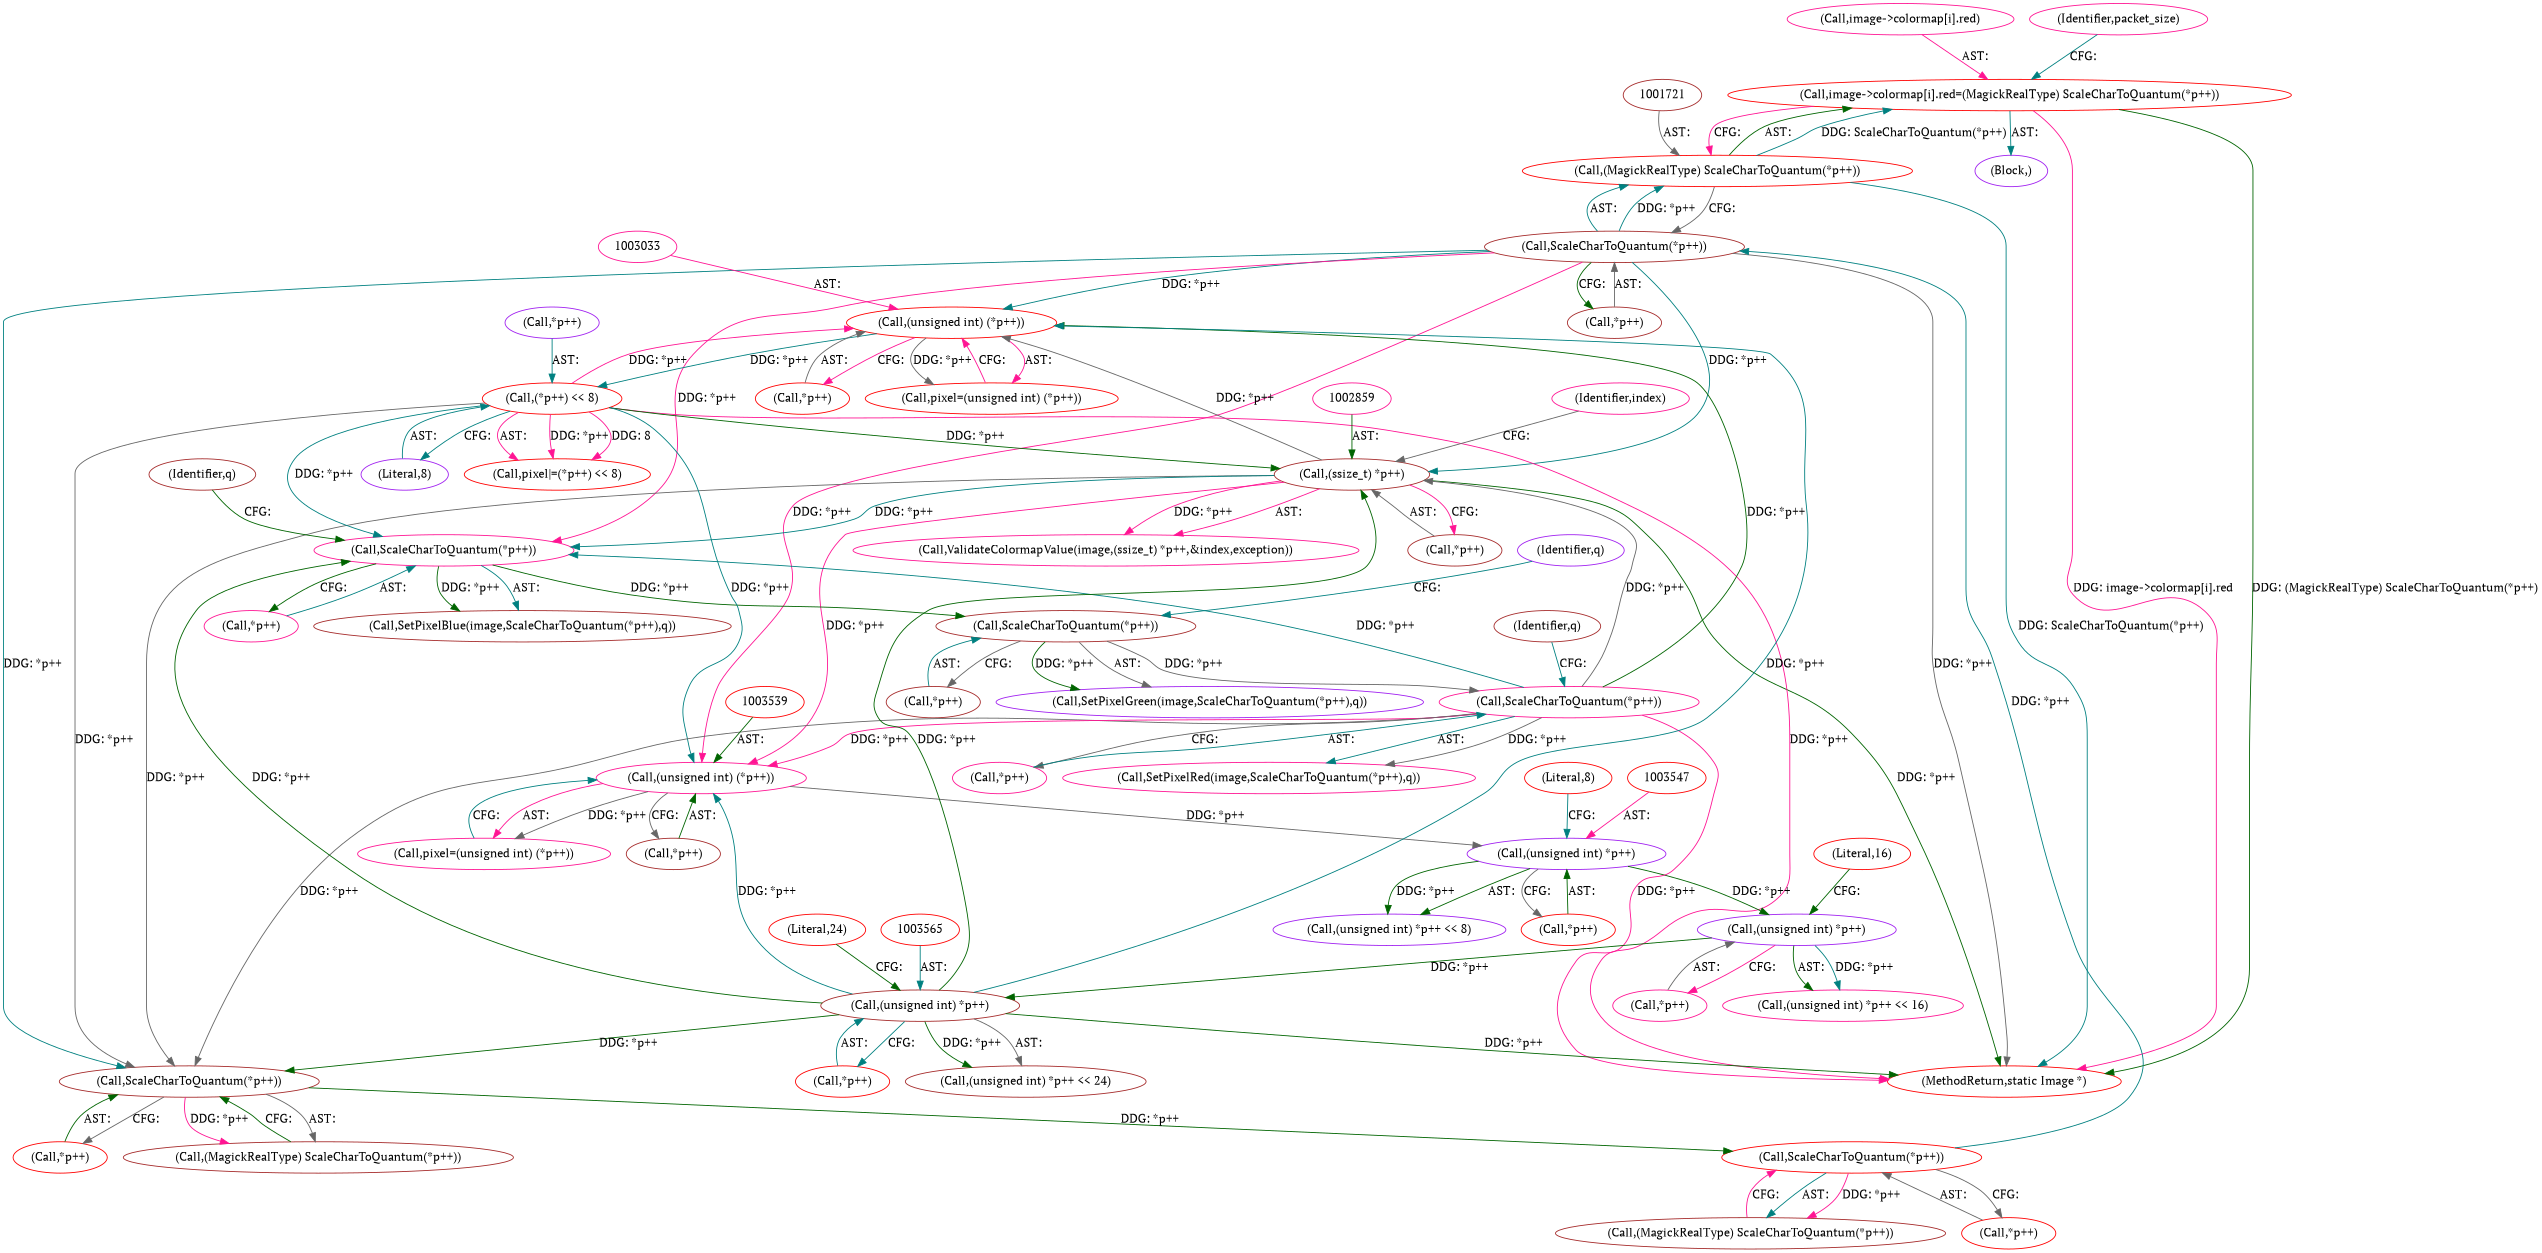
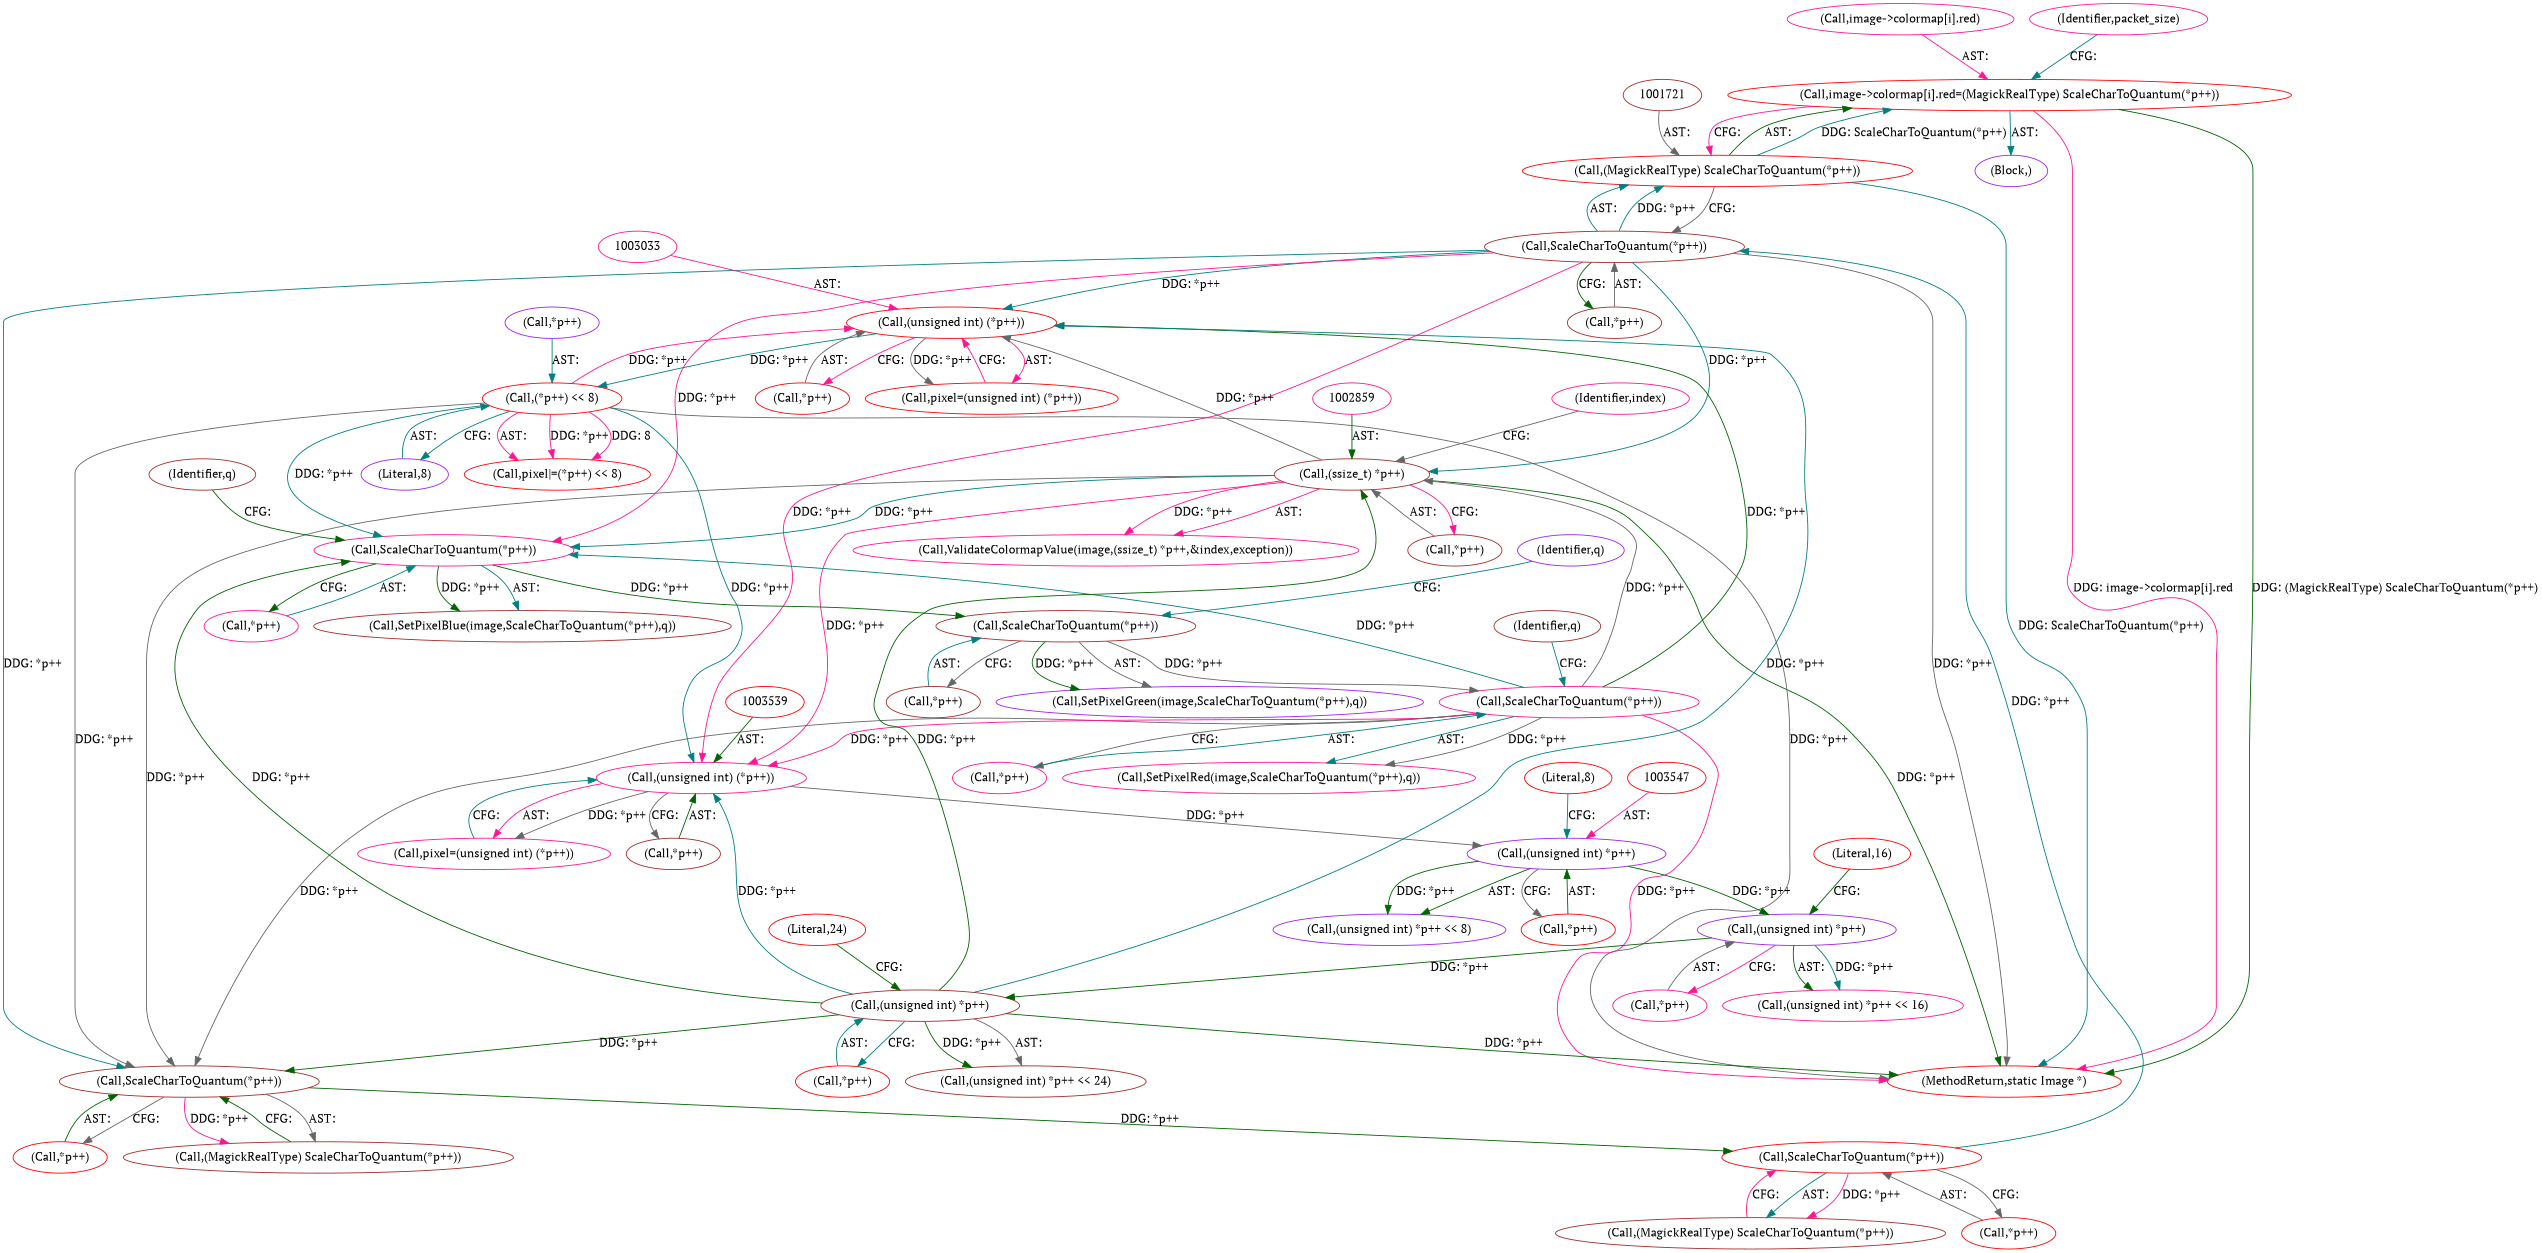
(940, 441) -> none
(1620, 501) -> (1620, 501)
(920, 930) -> none
